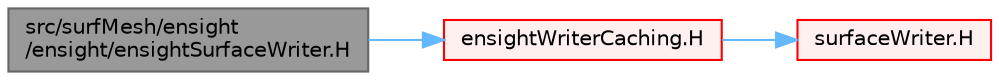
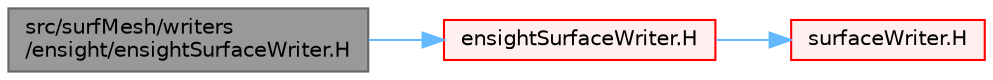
(188, 40) -> (188, 40)
(583, 40) -> (580, 40)
